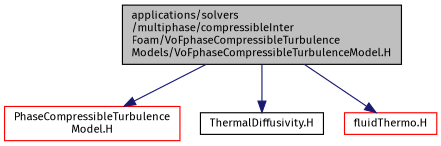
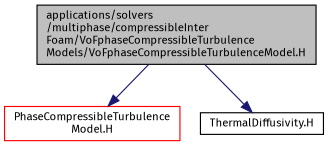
(391, 124) -> none
